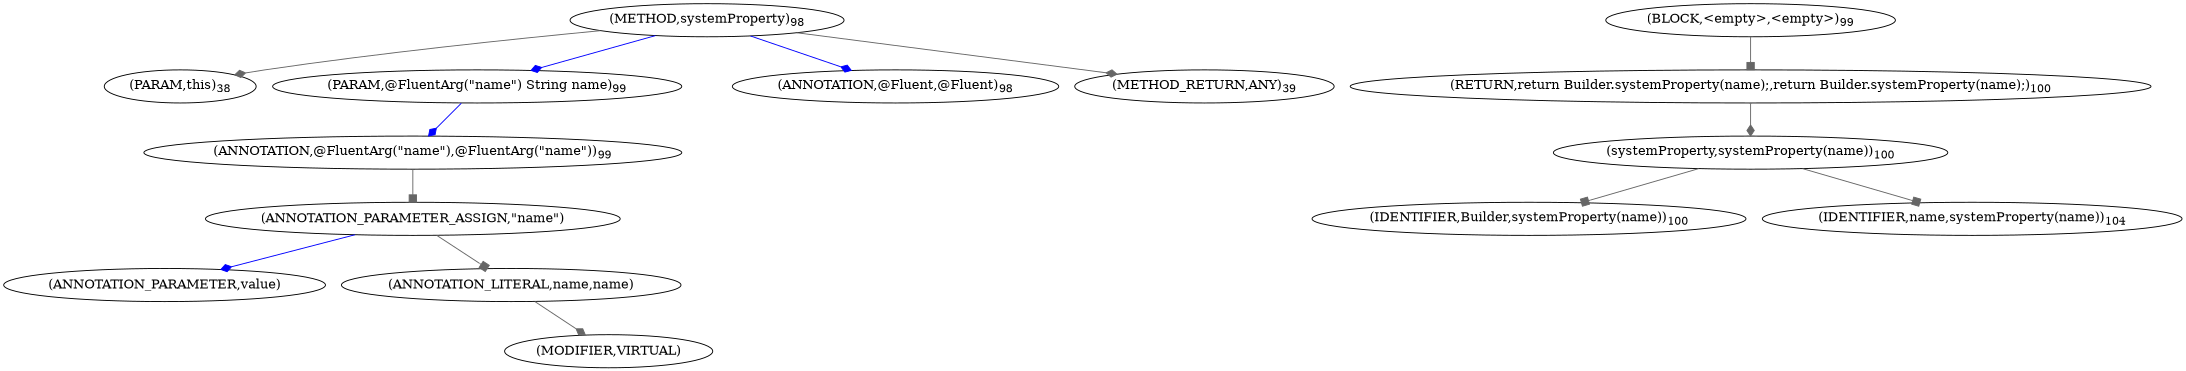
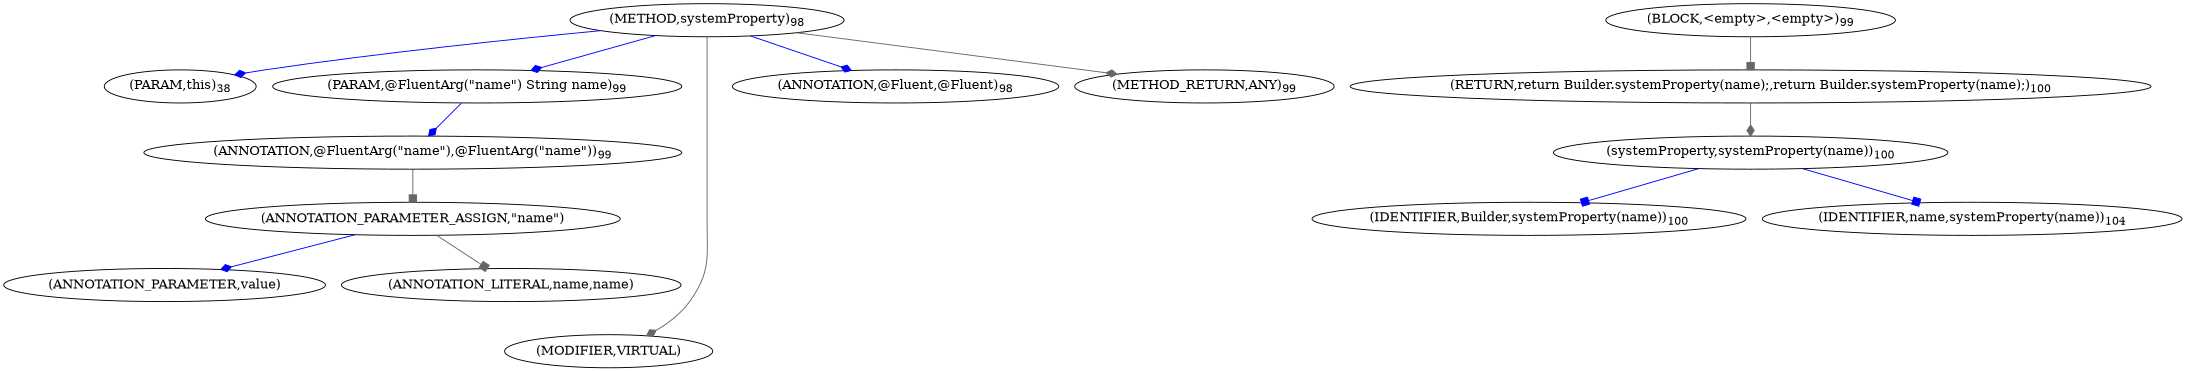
(423, 49) -> (423, 49)
(1289, 85) -> (1289, 85)
(1645, 184) -> (1645, 184)
(1857, 184) -> (1857, 184)
(555, 315) -> (707, 193)
